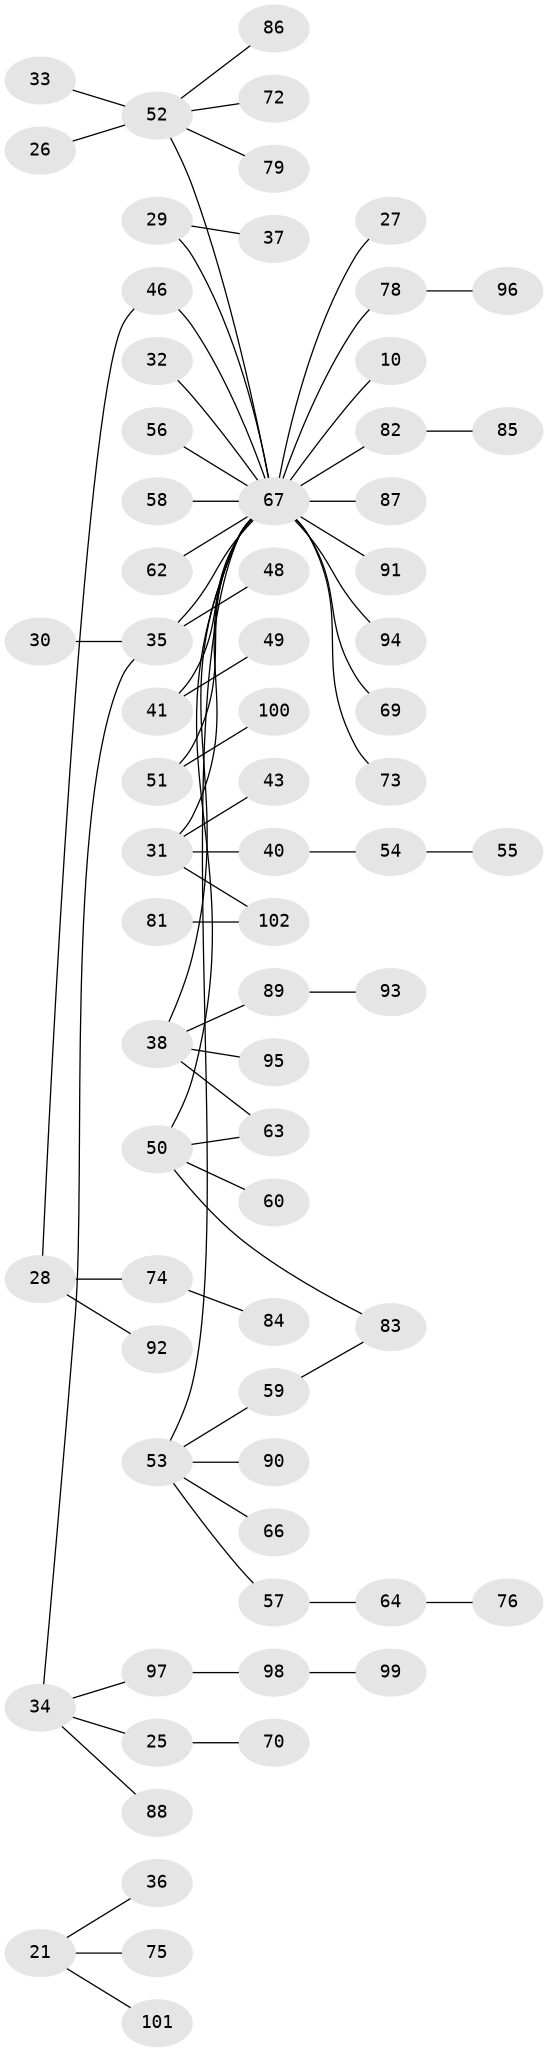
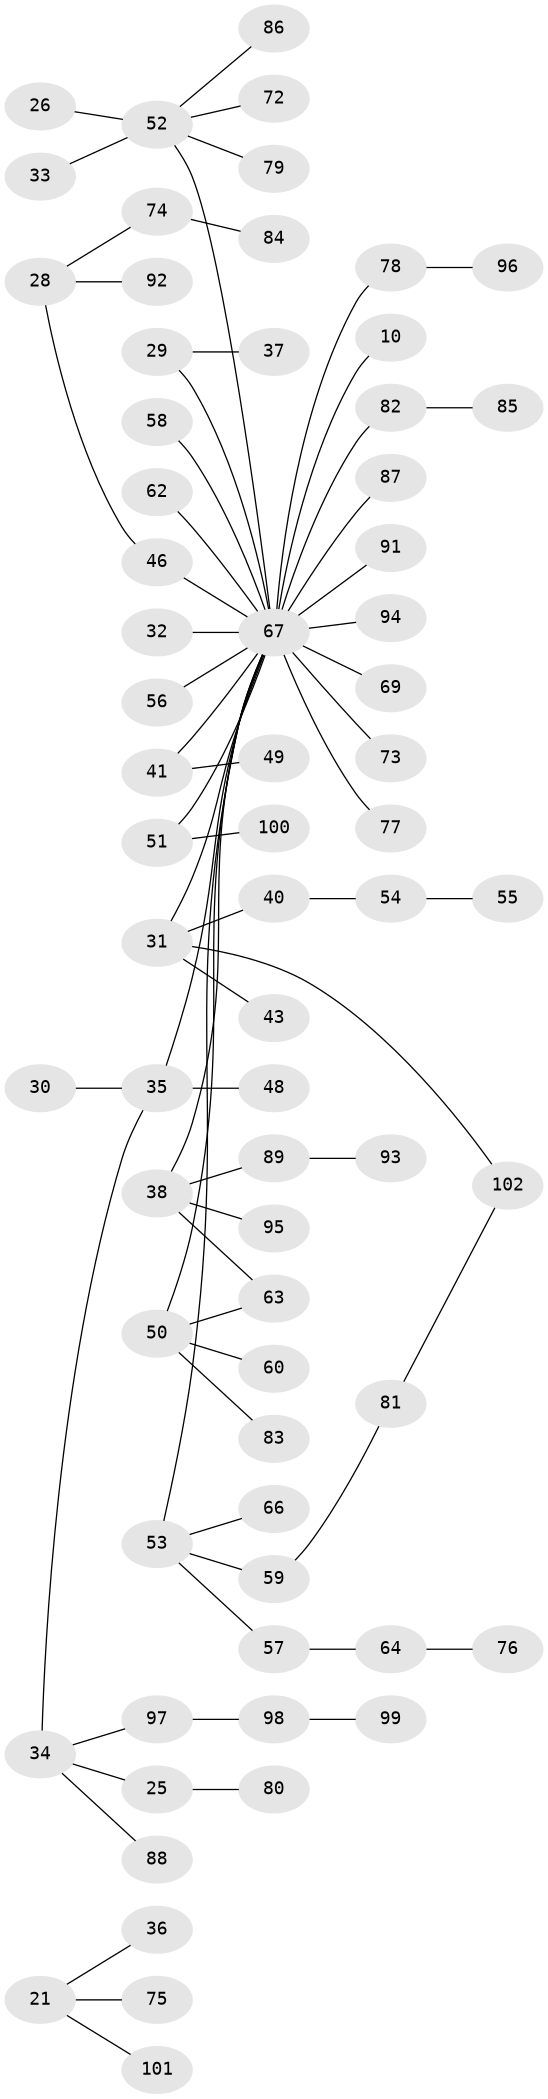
(391, 221) -> (391, 829)
(332, 1360) -> (341, 1496)
(274, 1462) -> none
(274, 1743) -> (274, 1789)
